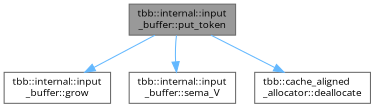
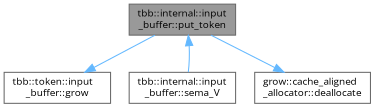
(175, 49) -> (189, 59)
(57, 88) -> (57, 88)
(313, 88) -> (313, 88)
